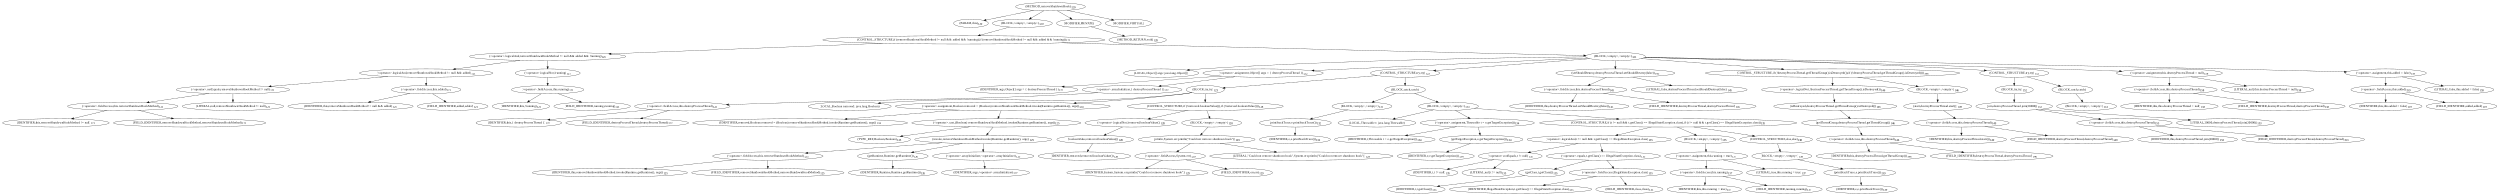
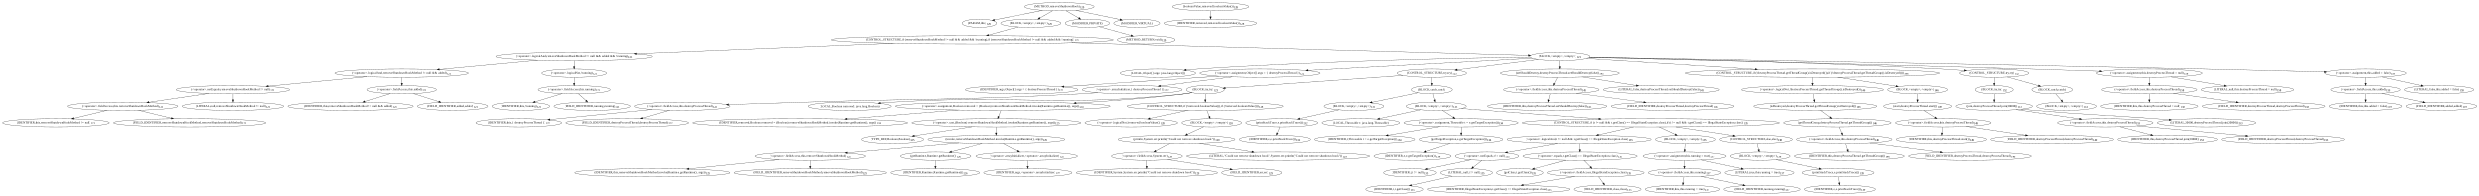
(1114, 131) -> none
(1482, 181) -> (1432, 181)
